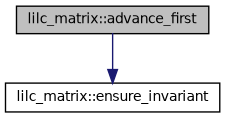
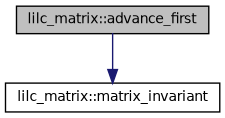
(113, 98) -> (113, 98)
